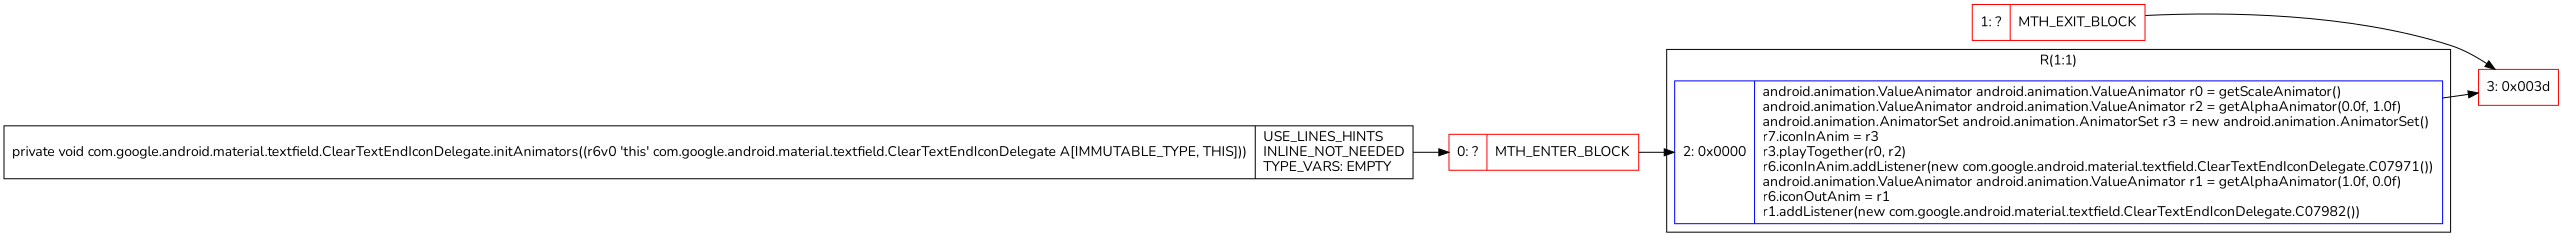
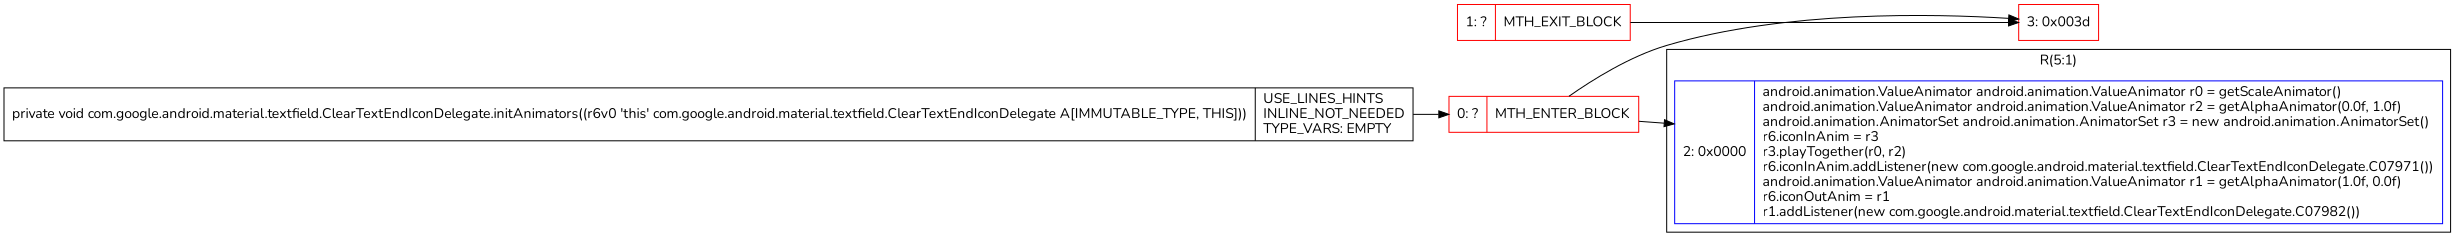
(2059, 61) -> (2059, 61)
(2457, 96) -> (1736, 30)
(1821, 137) -> (1821, 137)
